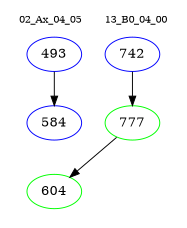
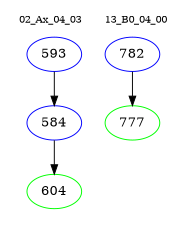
(50, 20) -> (50, 20)
(54, 54) -> (54, 54)
(132, 54) -> (132, 54)
(97, 154) -> (54, 153)
